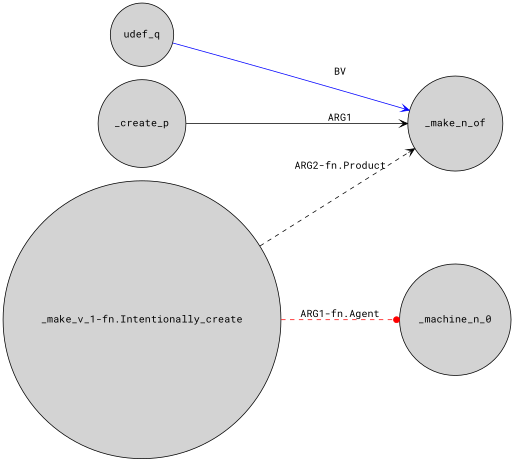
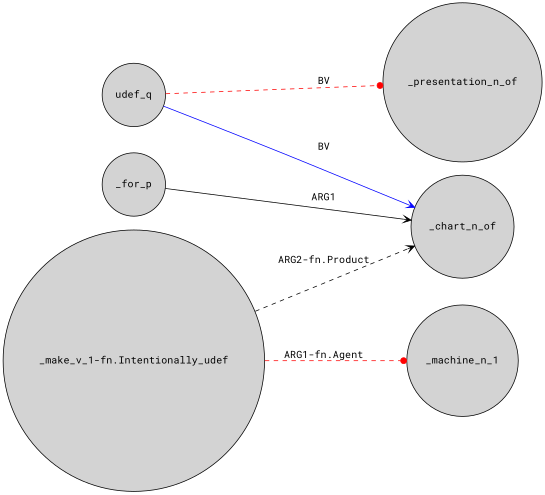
none -> (463, 82)
(142, 124) -> (134, 185)
(455, 124) -> (463, 227)
(142, 320) -> (134, 361)
(455, 320) -> (463, 361)
